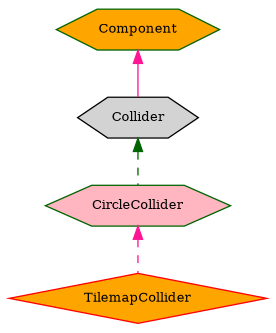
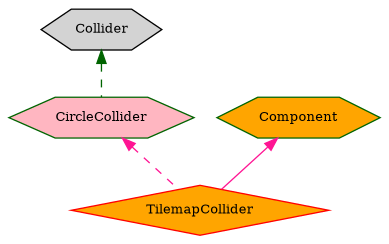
(138, 80) -> (245, 168)
